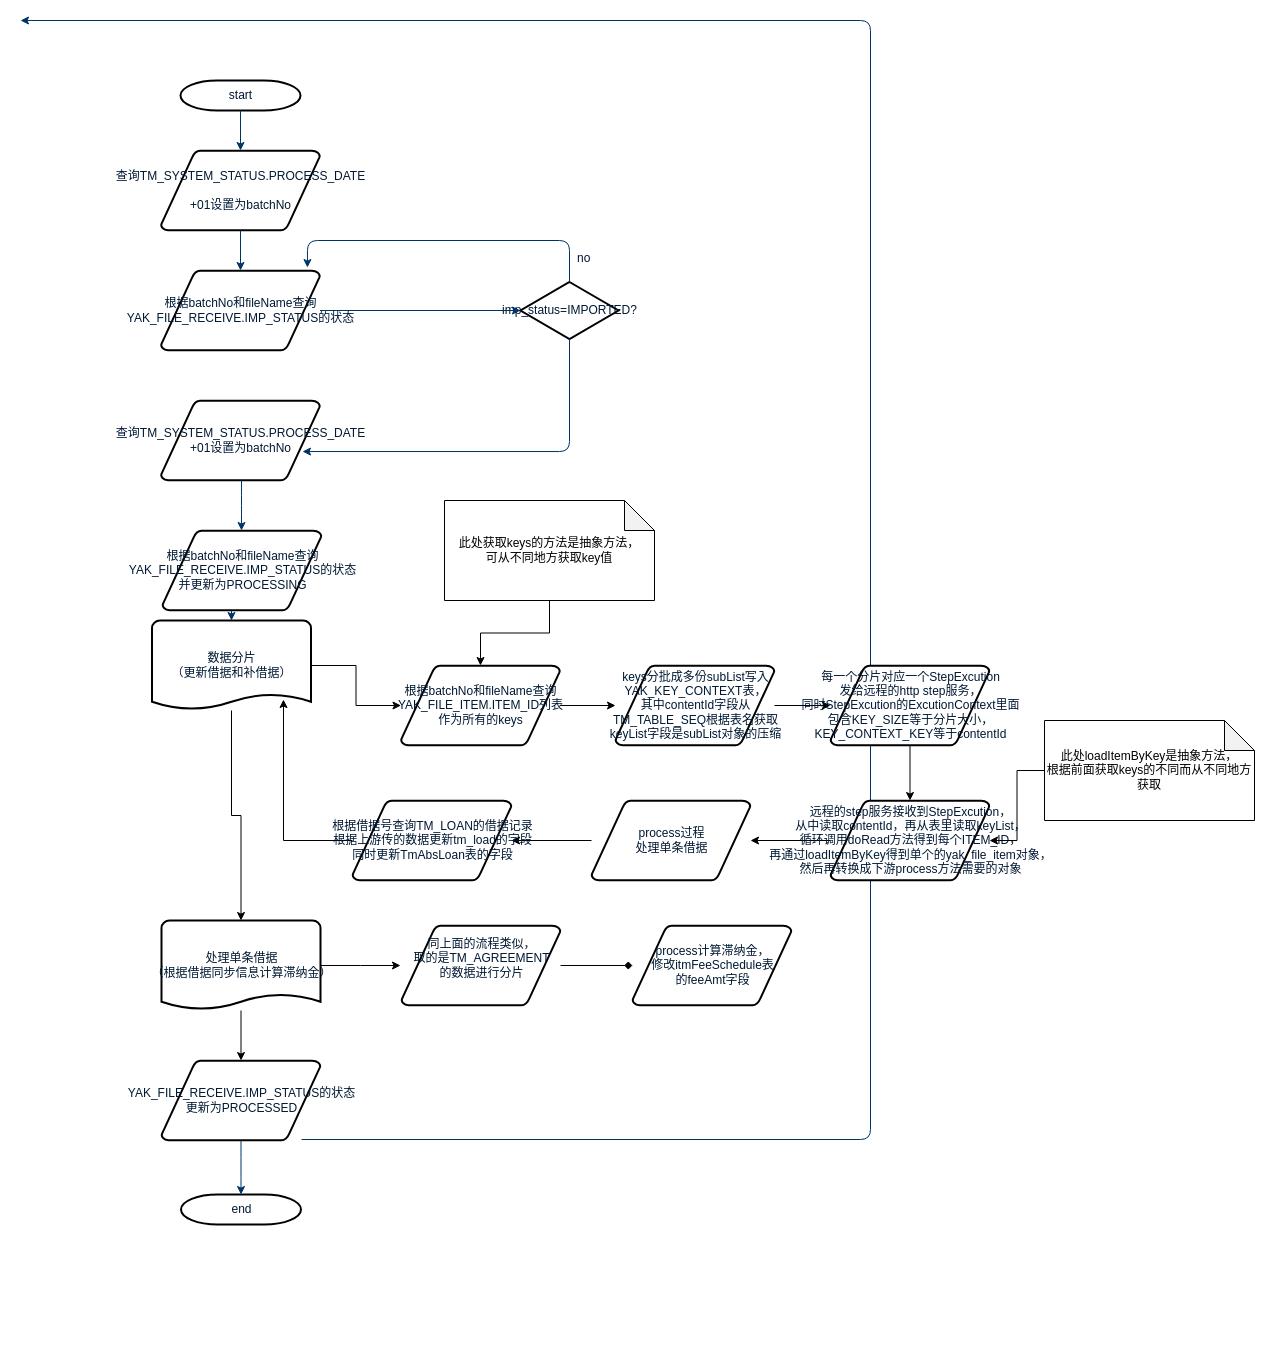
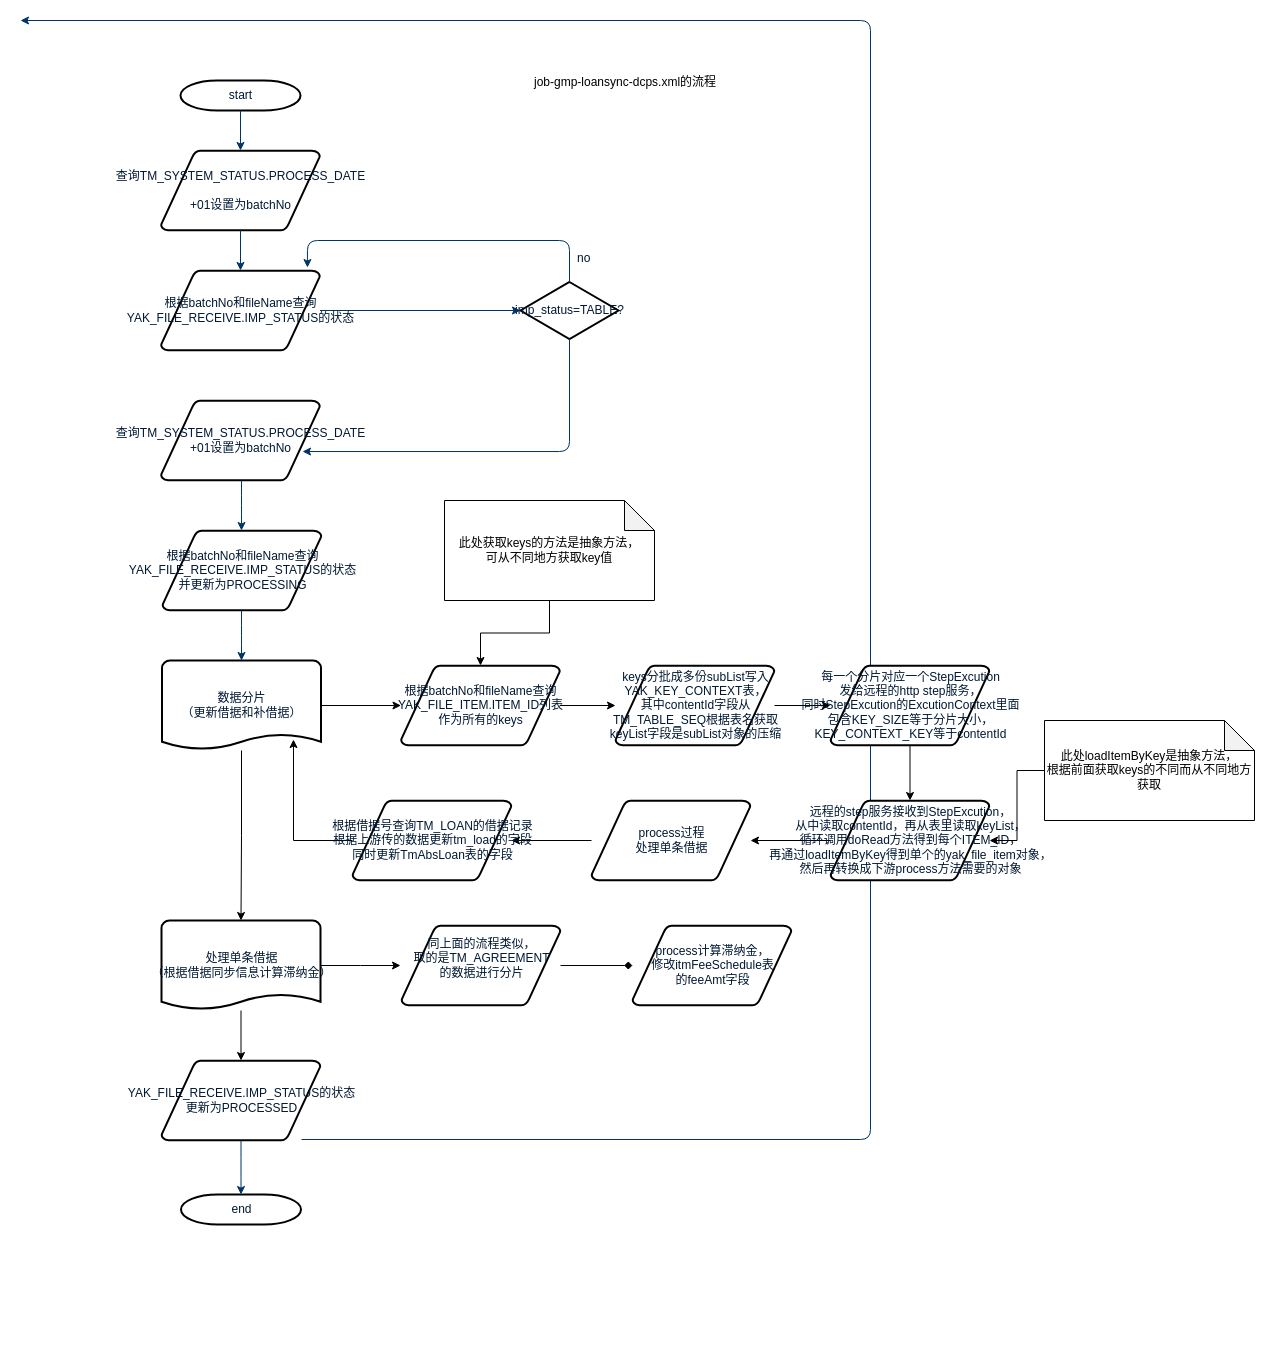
none -> (633, 83)
(570, 311) -> (570, 311)
(232, 666) -> (242, 706)
